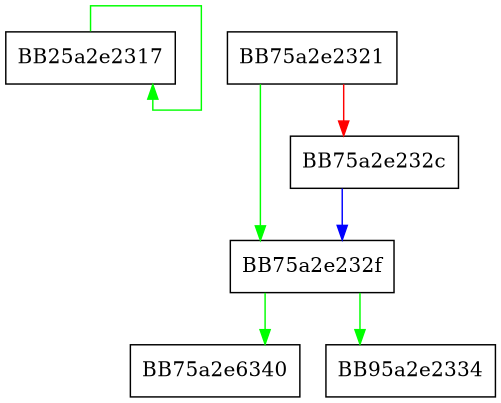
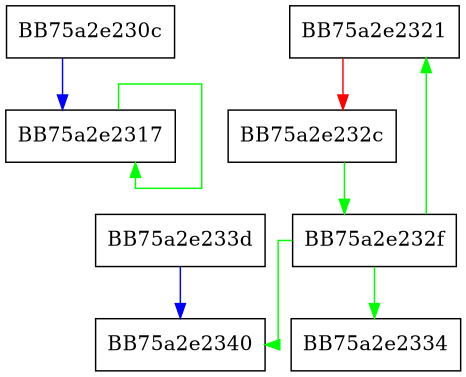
none -> (91, 32)
(91, 58) -> (91, 136)
(260, 155) -> (426, 143)
(342, 207) -> (344, 181)
none -> (180, 240)
(215, 371) -> (180, 345)
(411, 371) -> (376, 345)
